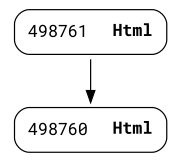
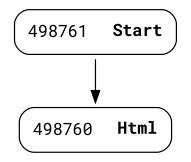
(133, 31) -> (138, 31)
